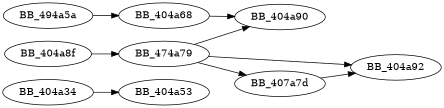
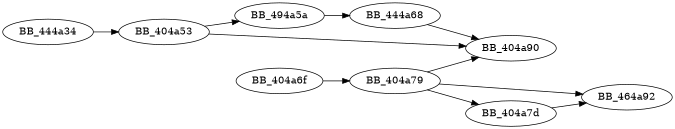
(164, 16) -> (395, 16)
none -> (218, 24)
none -> (334, 40)
(48, 54) -> (280, 81)
(164, 54) -> (395, 81)
(396, 67) -> (627, 97)
(280, 84) -> (511, 114)
(48, 92) -> (48, 32)
